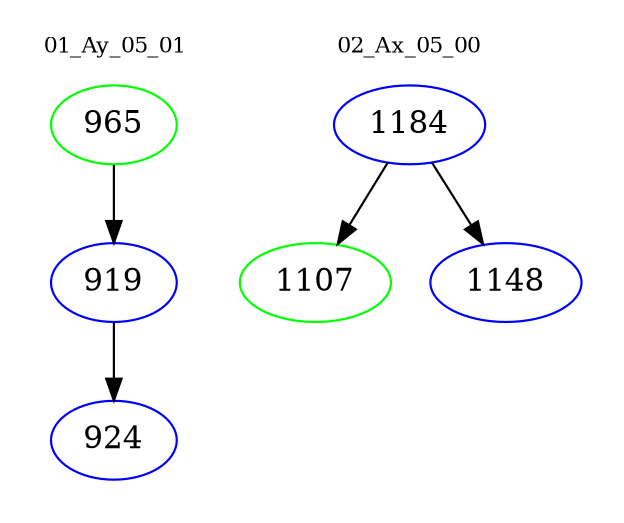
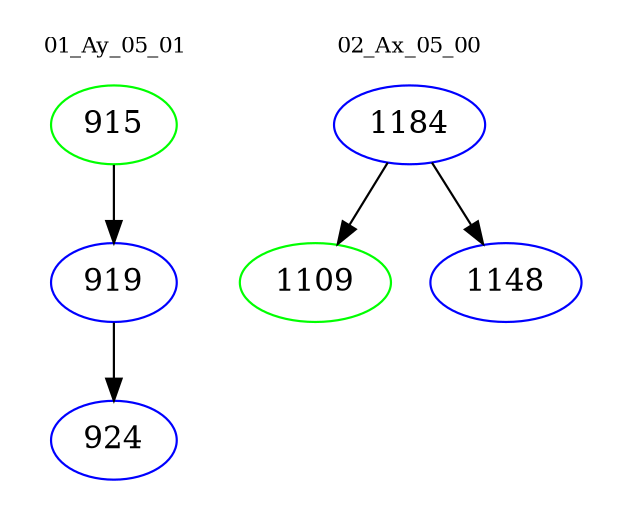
(114, 125) -> (114, 125)
(315, 283) -> (315, 283)
